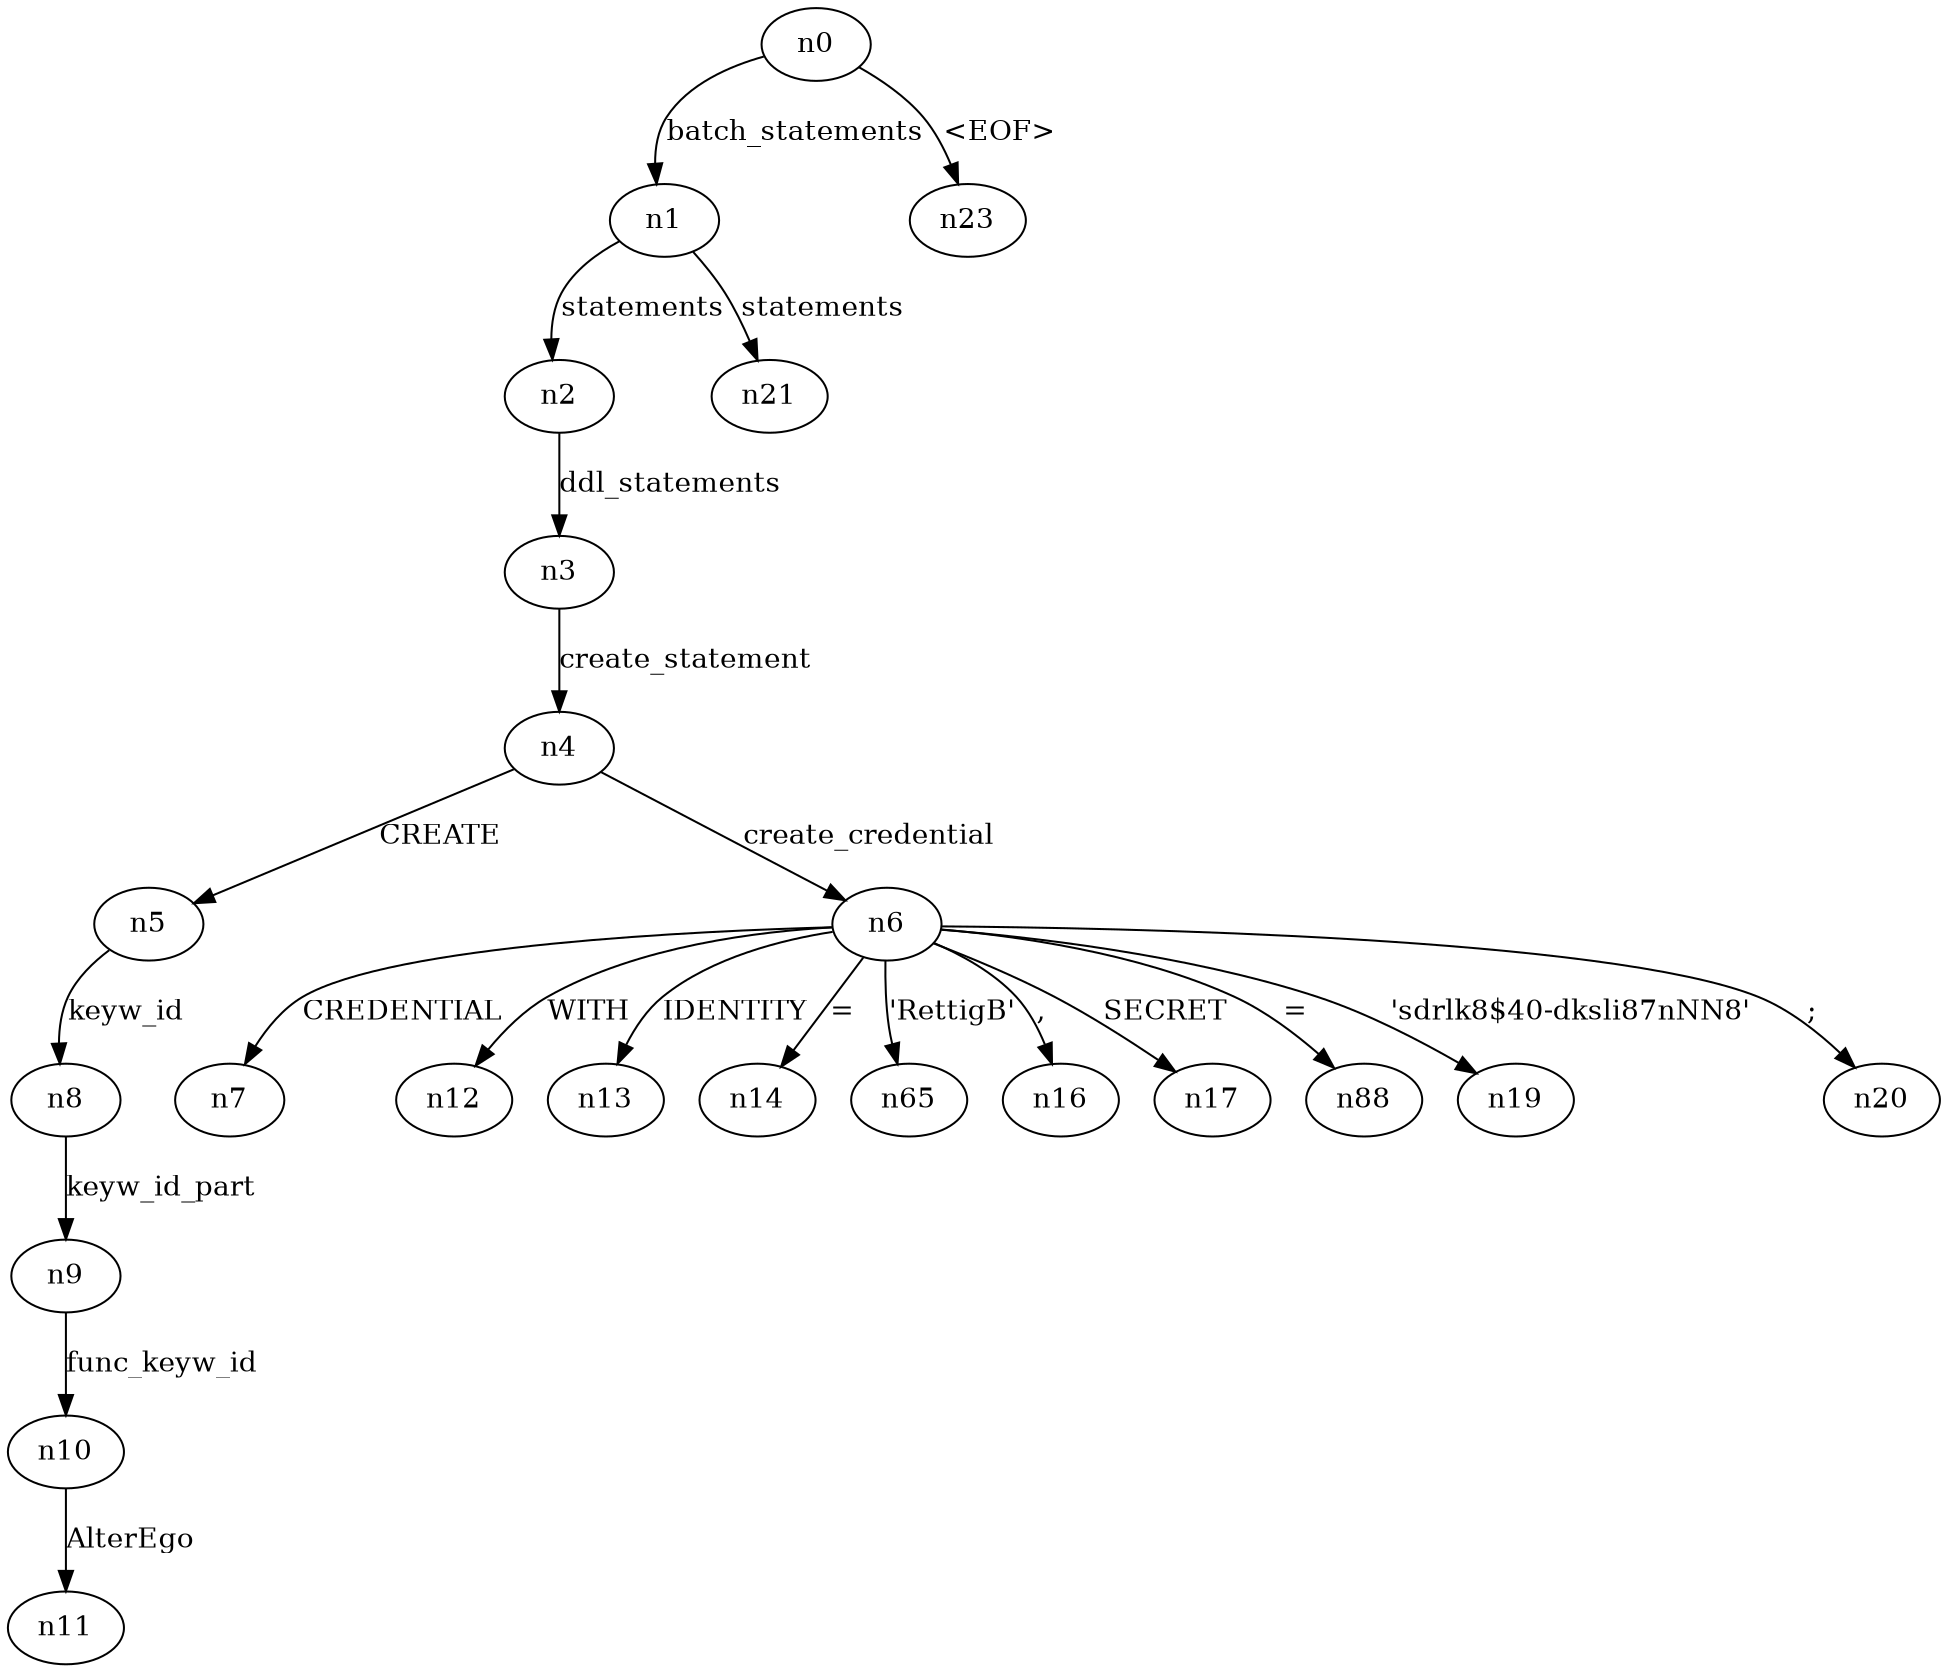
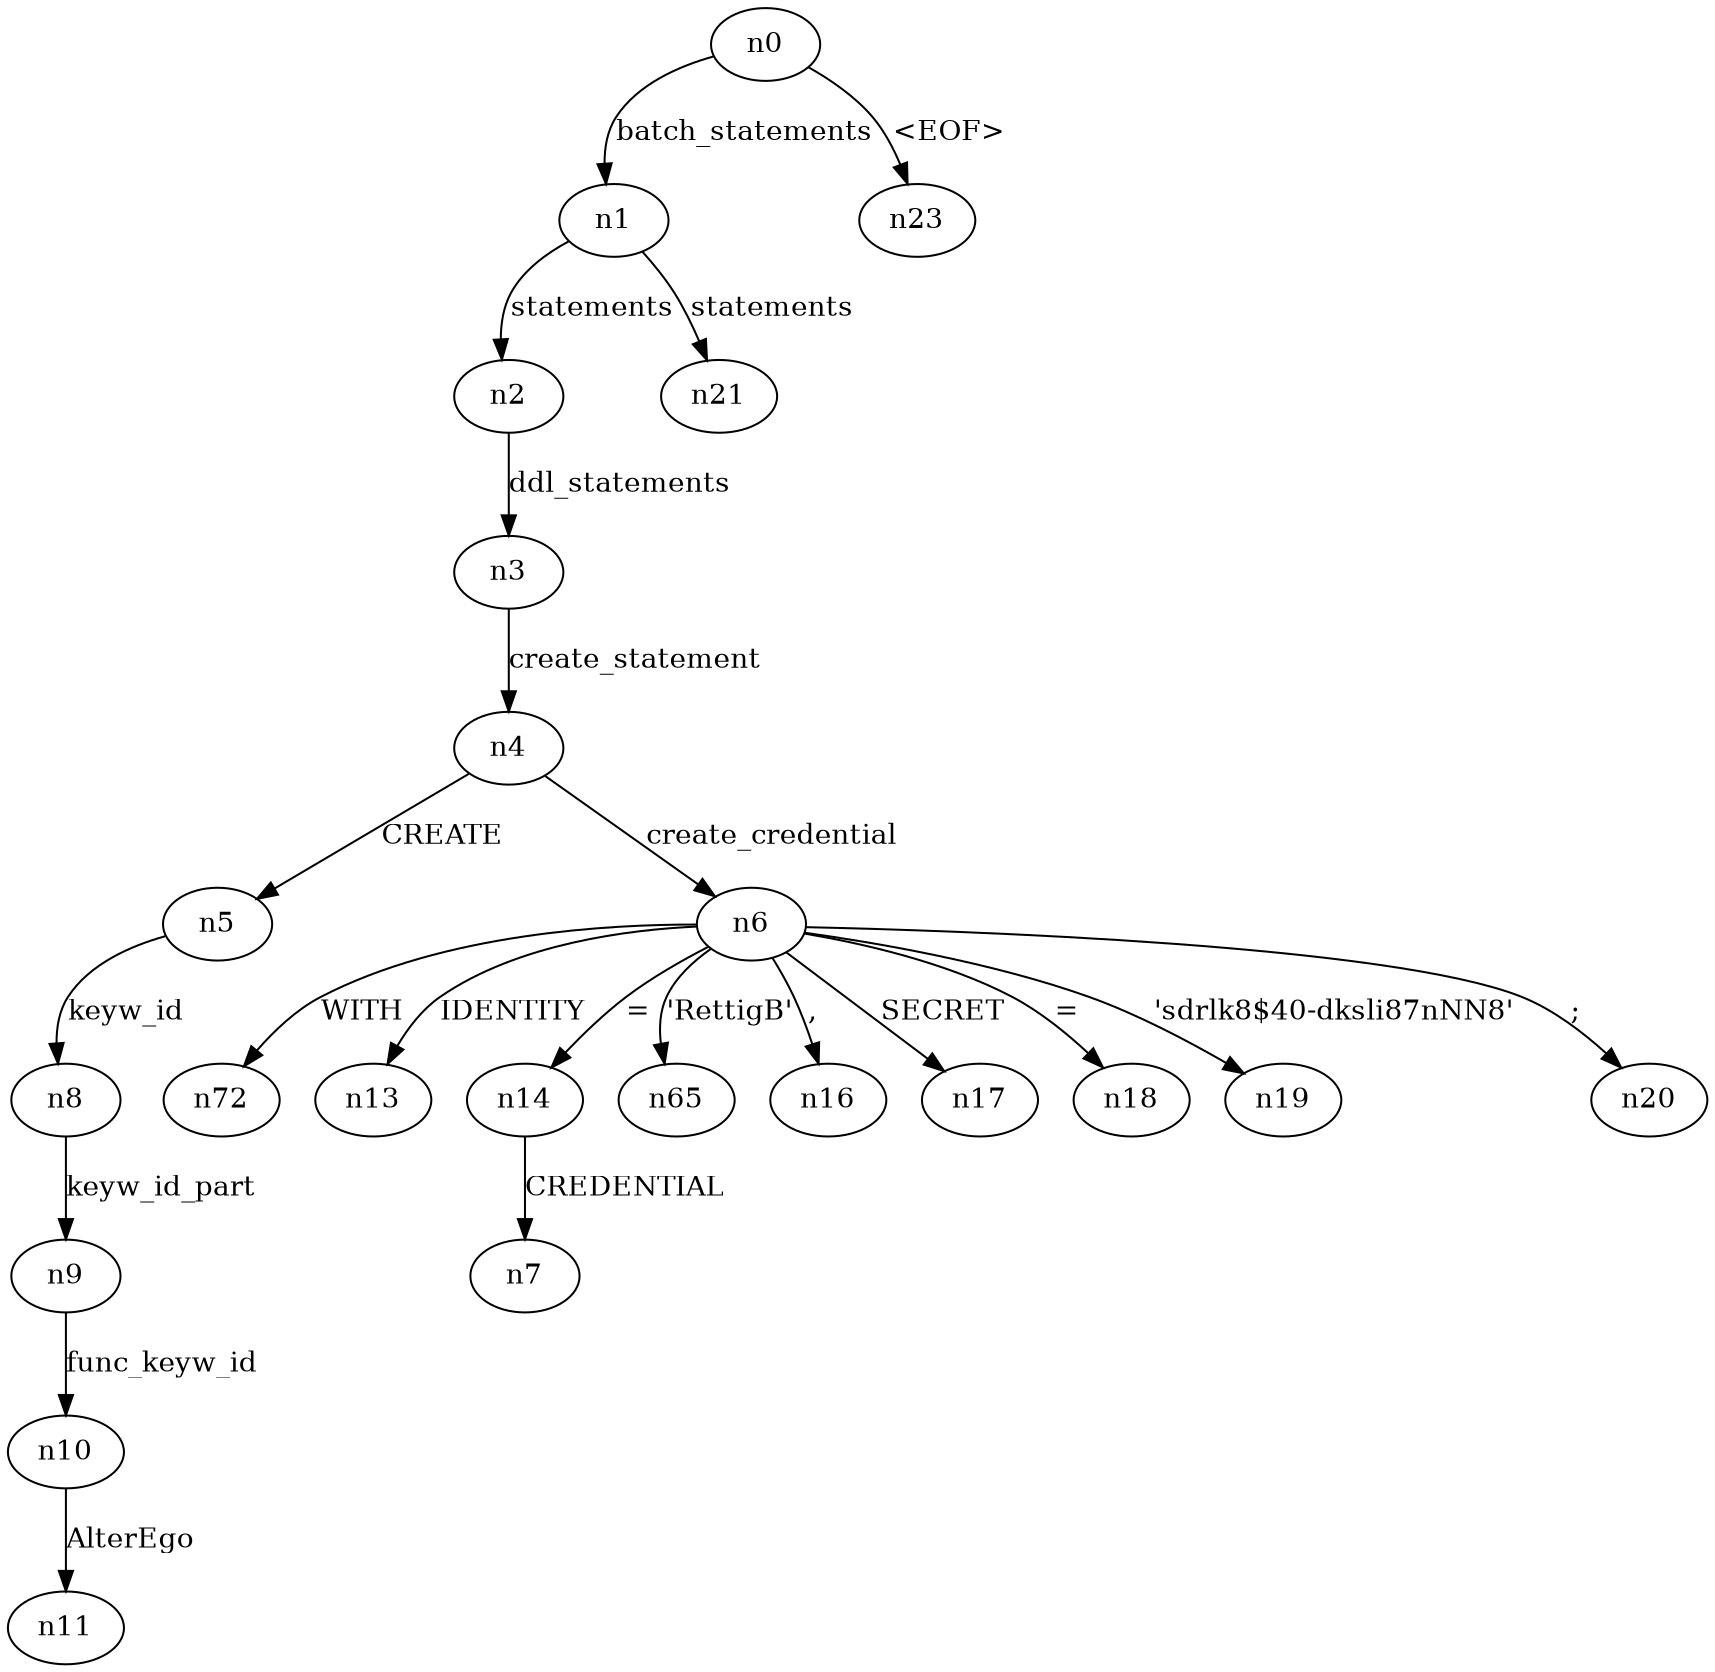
(530, 946) -> (525, 1178)
(454, 1100) -> (222, 1100)
(1364, 1100) -> (1132, 1100)
